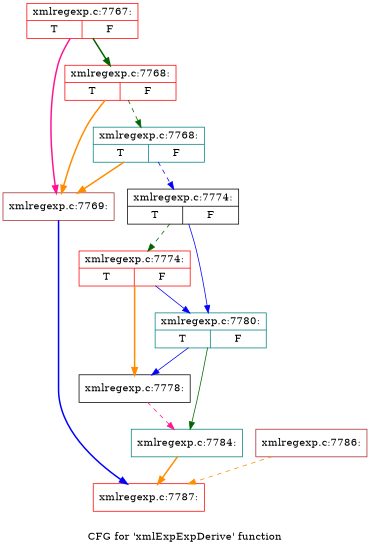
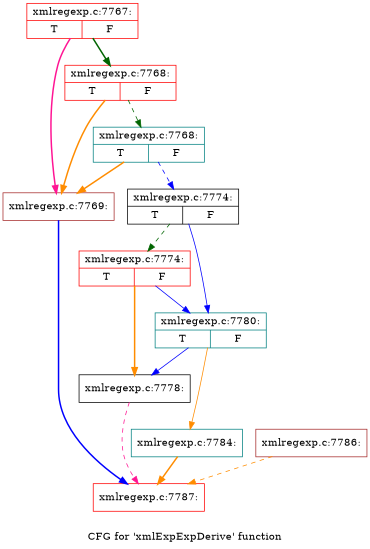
(200, 385) -> (200, 385)
(158, 413) -> (122, 441)
